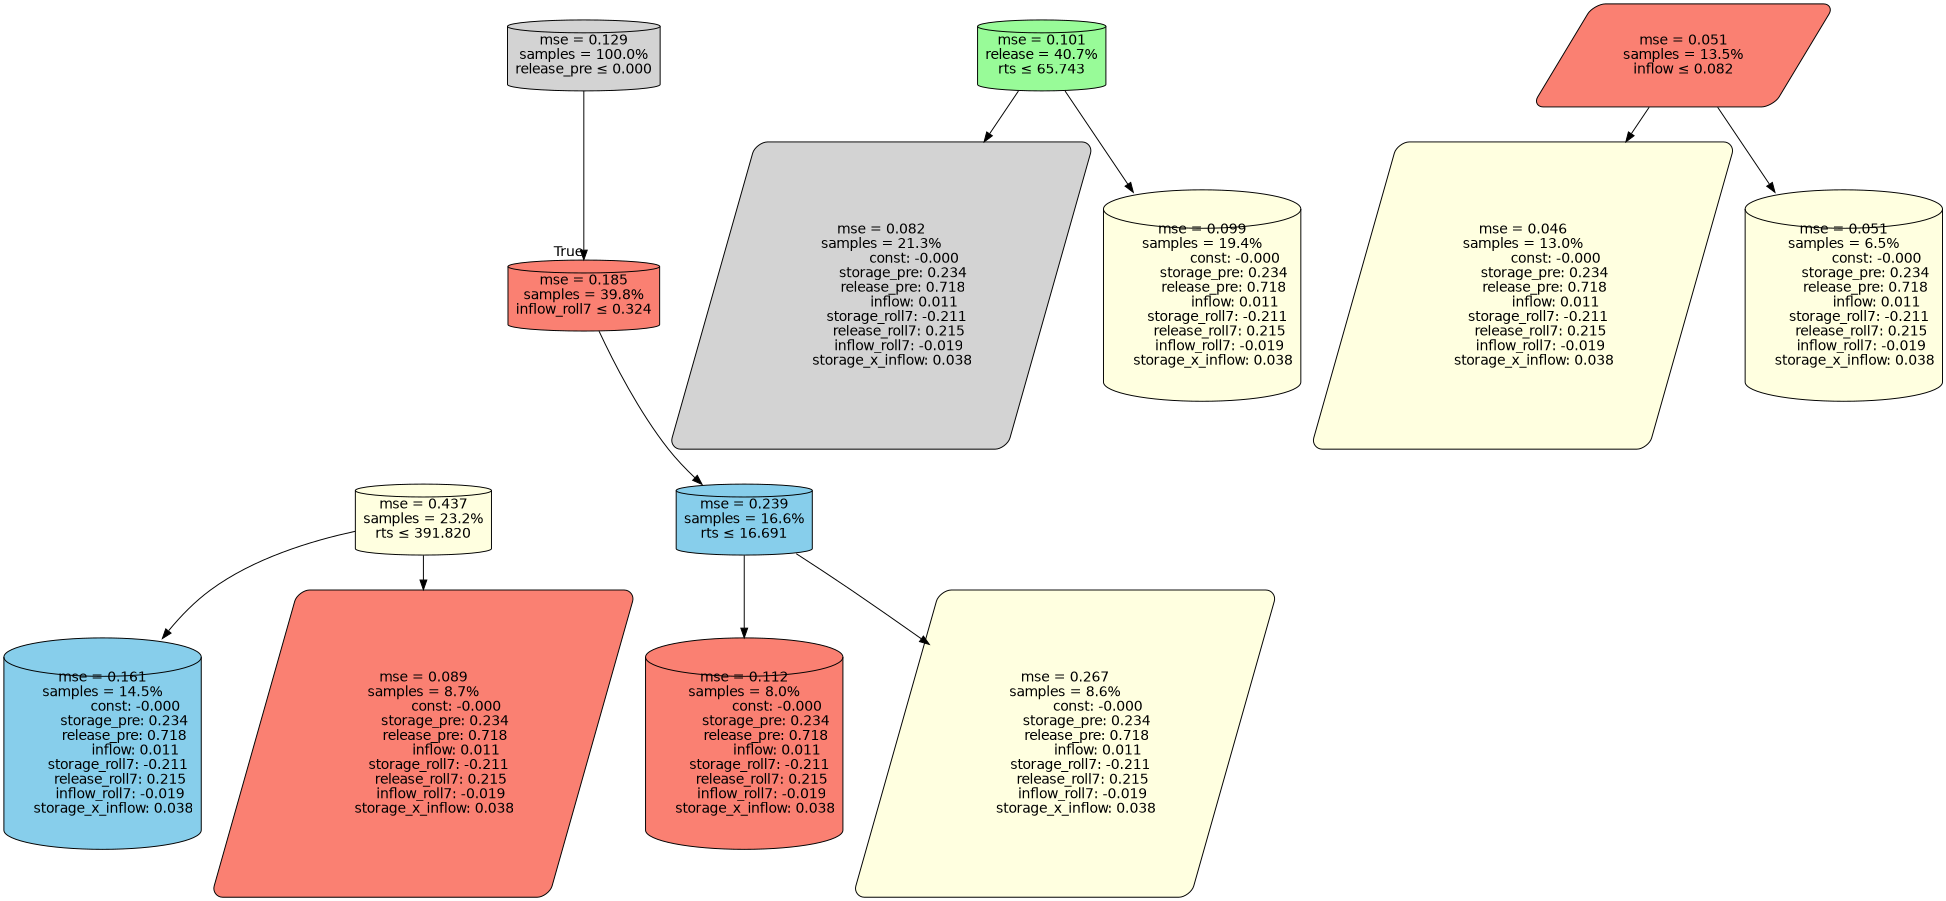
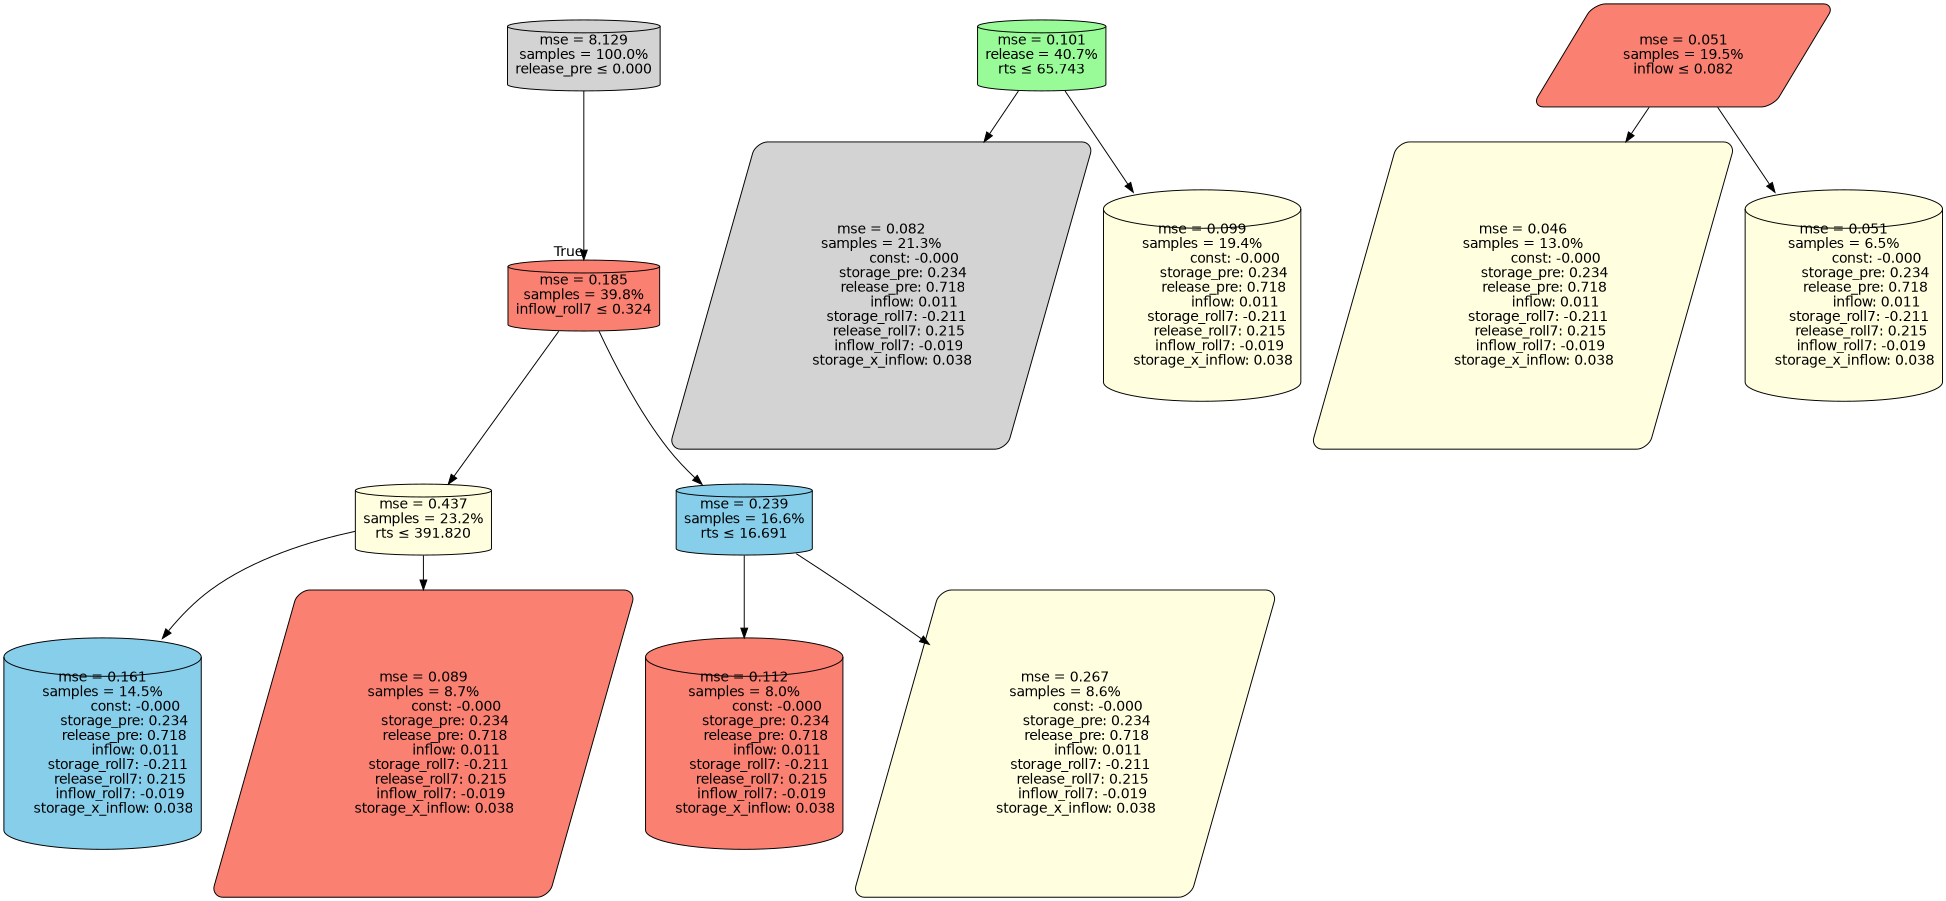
(584, 55) -> (584, 55)
(1683, 55) -> (1683, 55)
none -> (506, 404)
